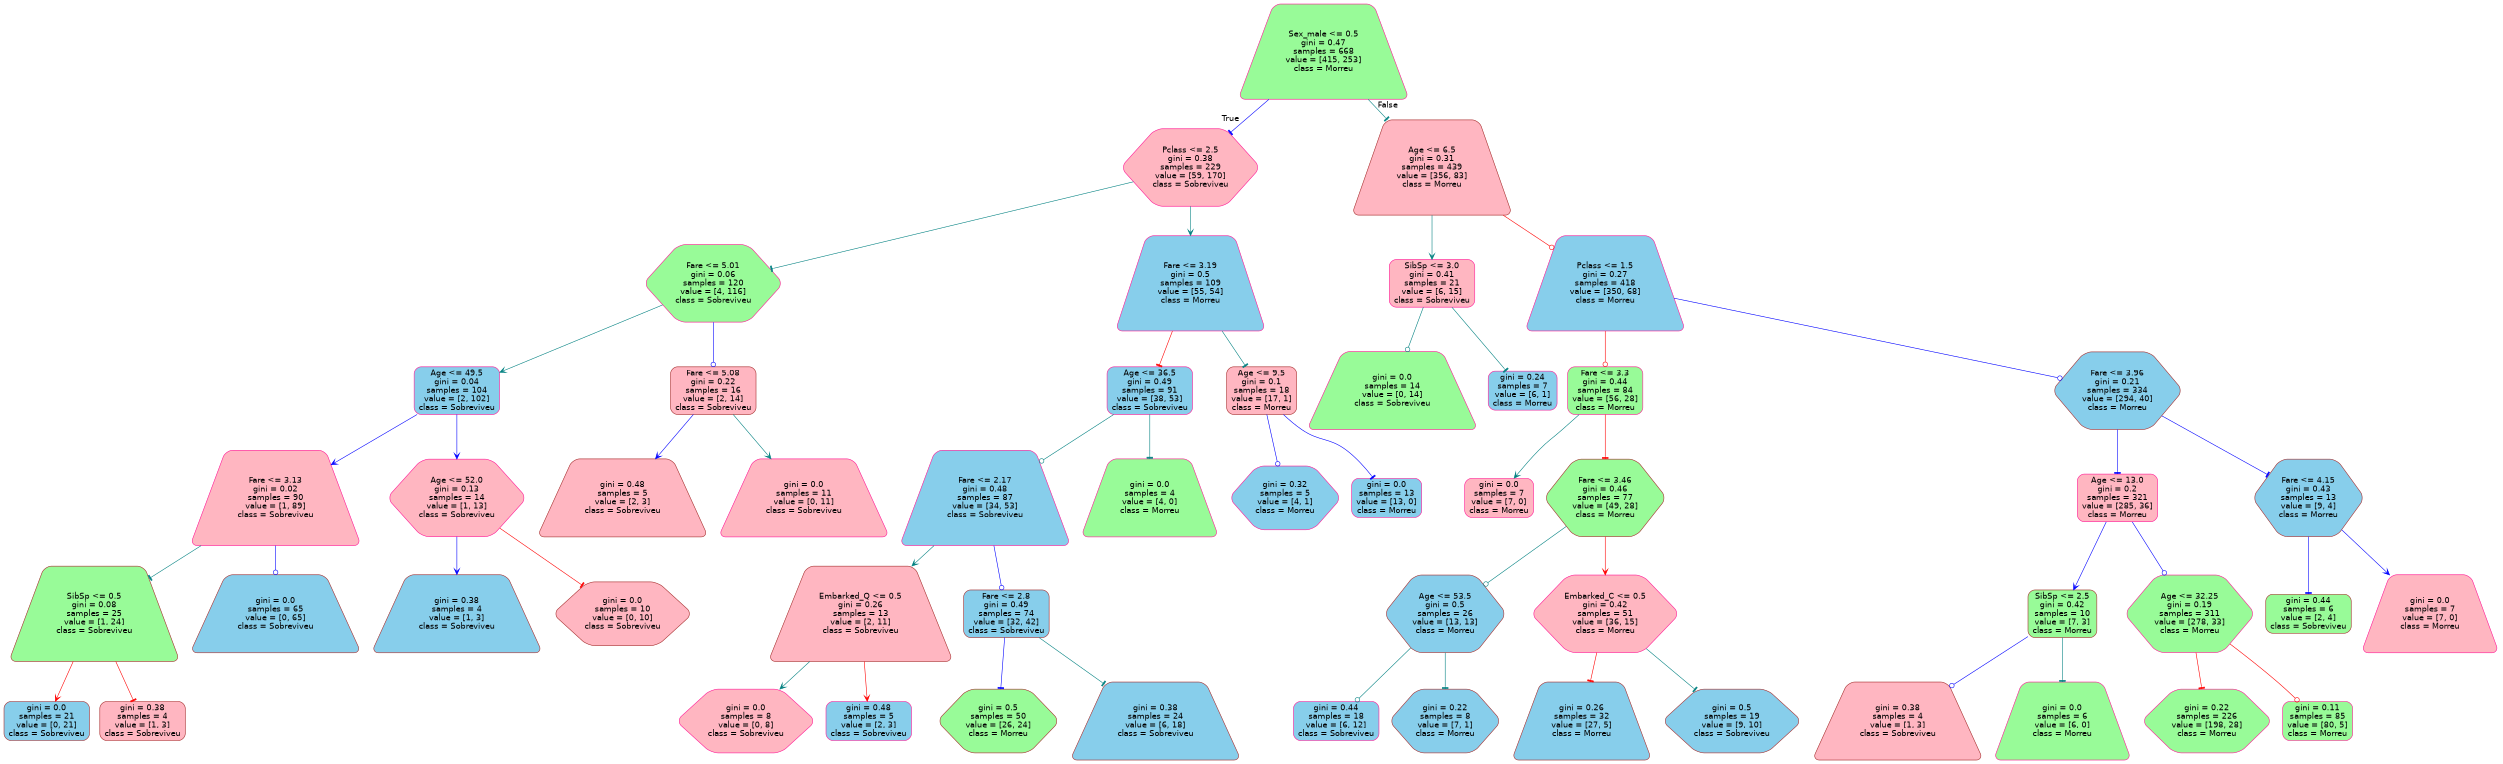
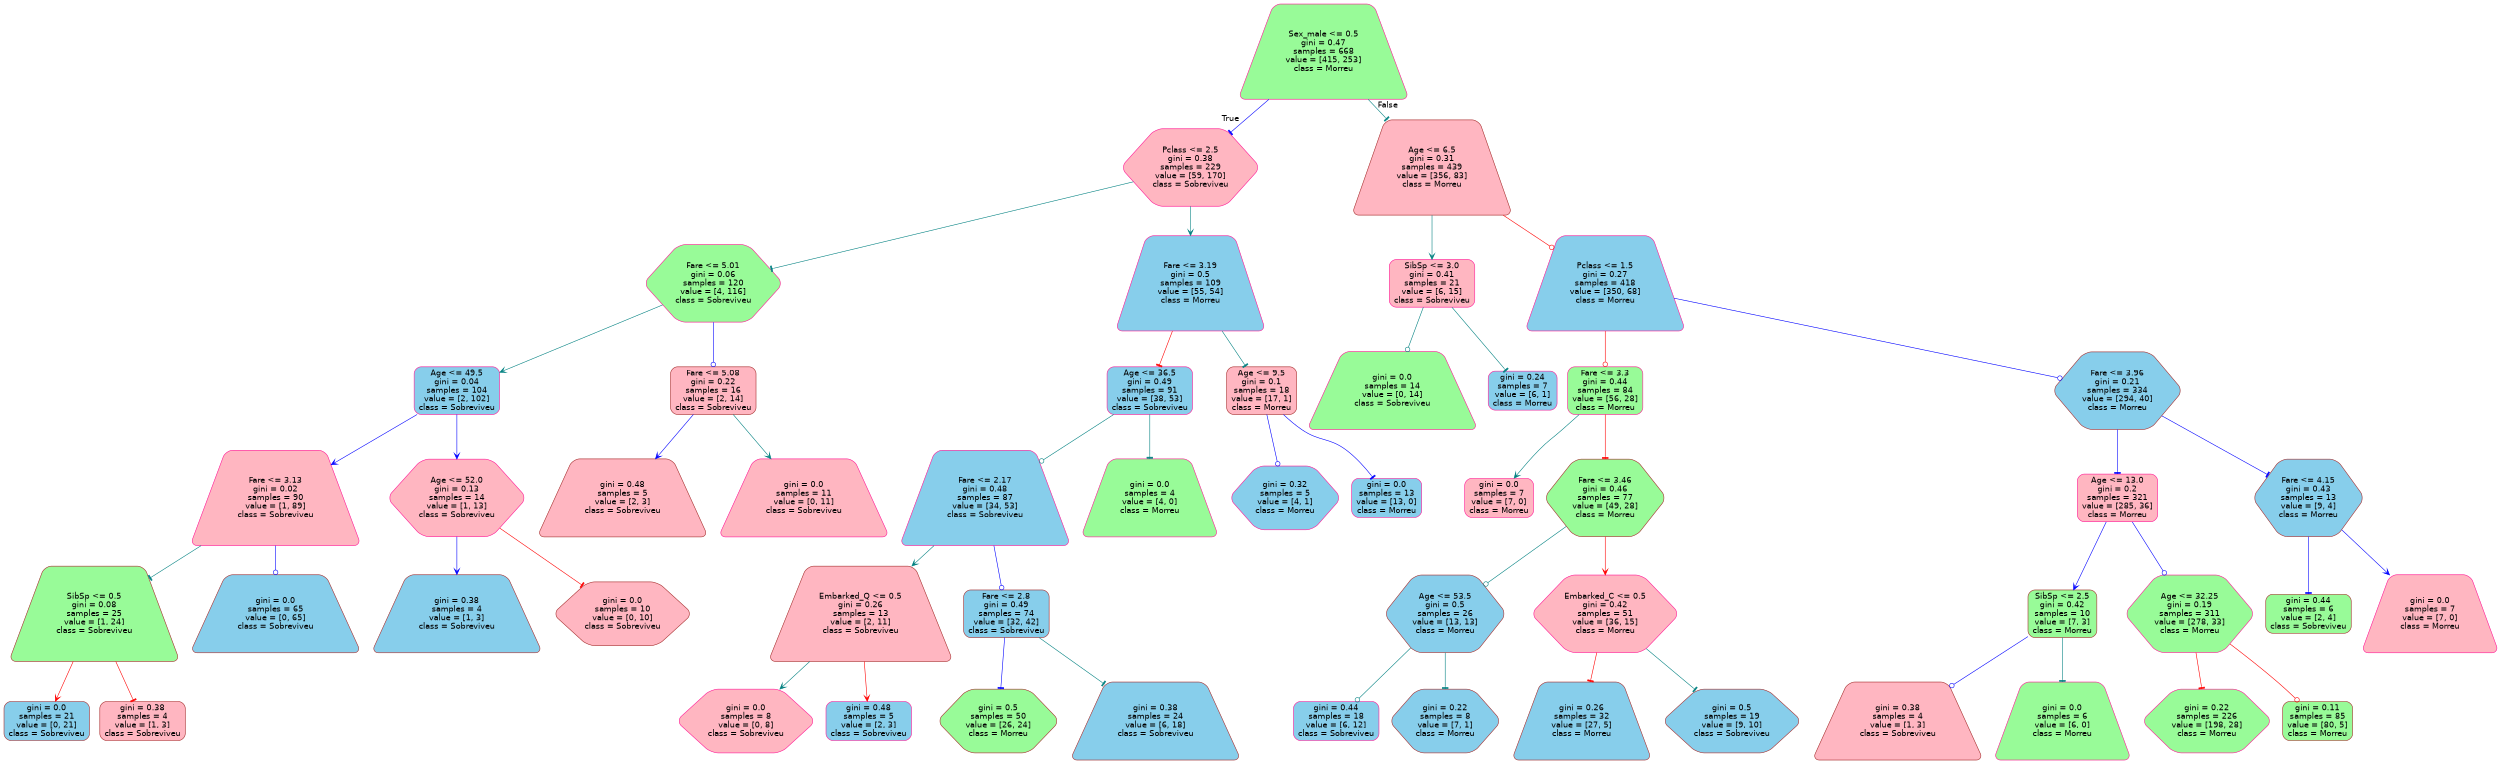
(2318, 721) -> (2318, 721)
